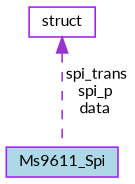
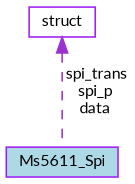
(62, 162) -> (62, 162)
